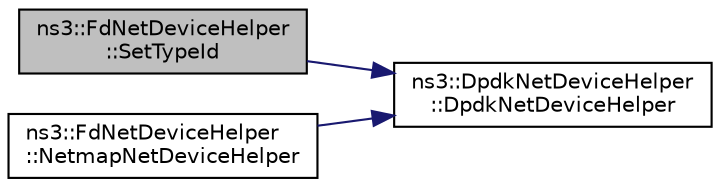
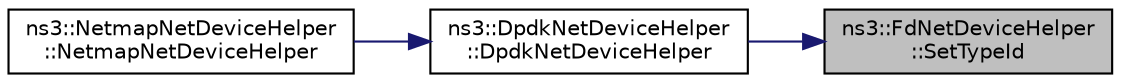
(340, 66) -> (775, 42)
(163, 146) -> (181, 42)
